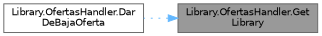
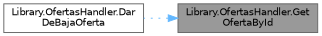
(248, 18) -> (248, 18)
